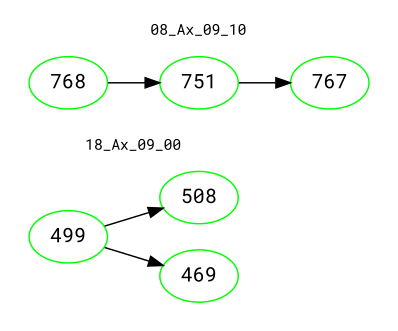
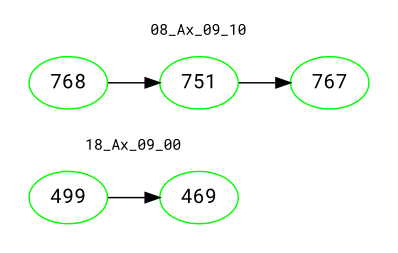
(199, 198) -> none
